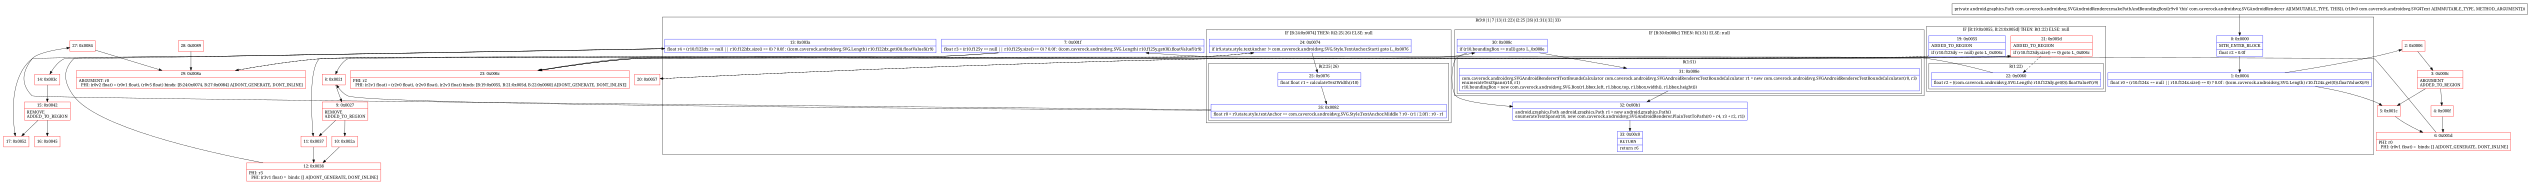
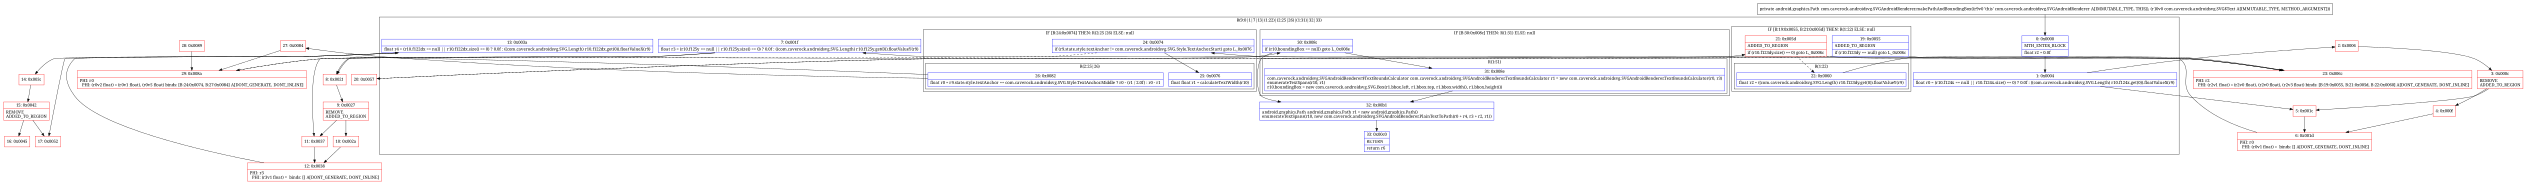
(95, 81) -> (87, 81)
(2432, 81) -> (2489, 81)
(1324, 94) -> none
